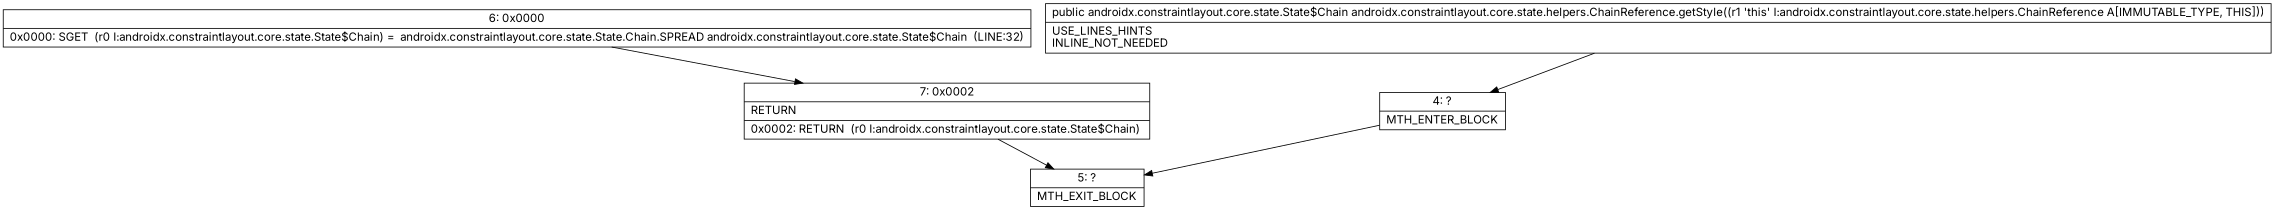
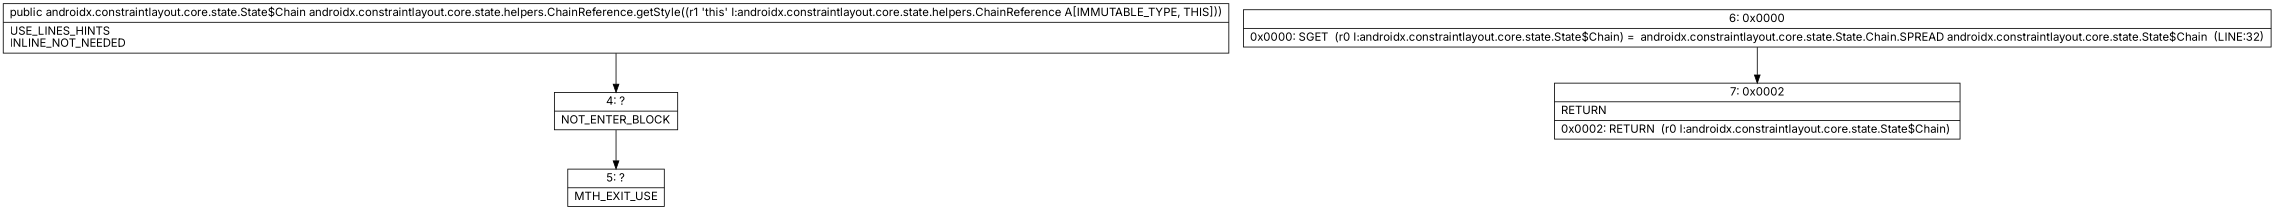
(1443, 120) -> (616, 120)
(1022, 152) -> none
(1087, 197) -> (616, 197)
